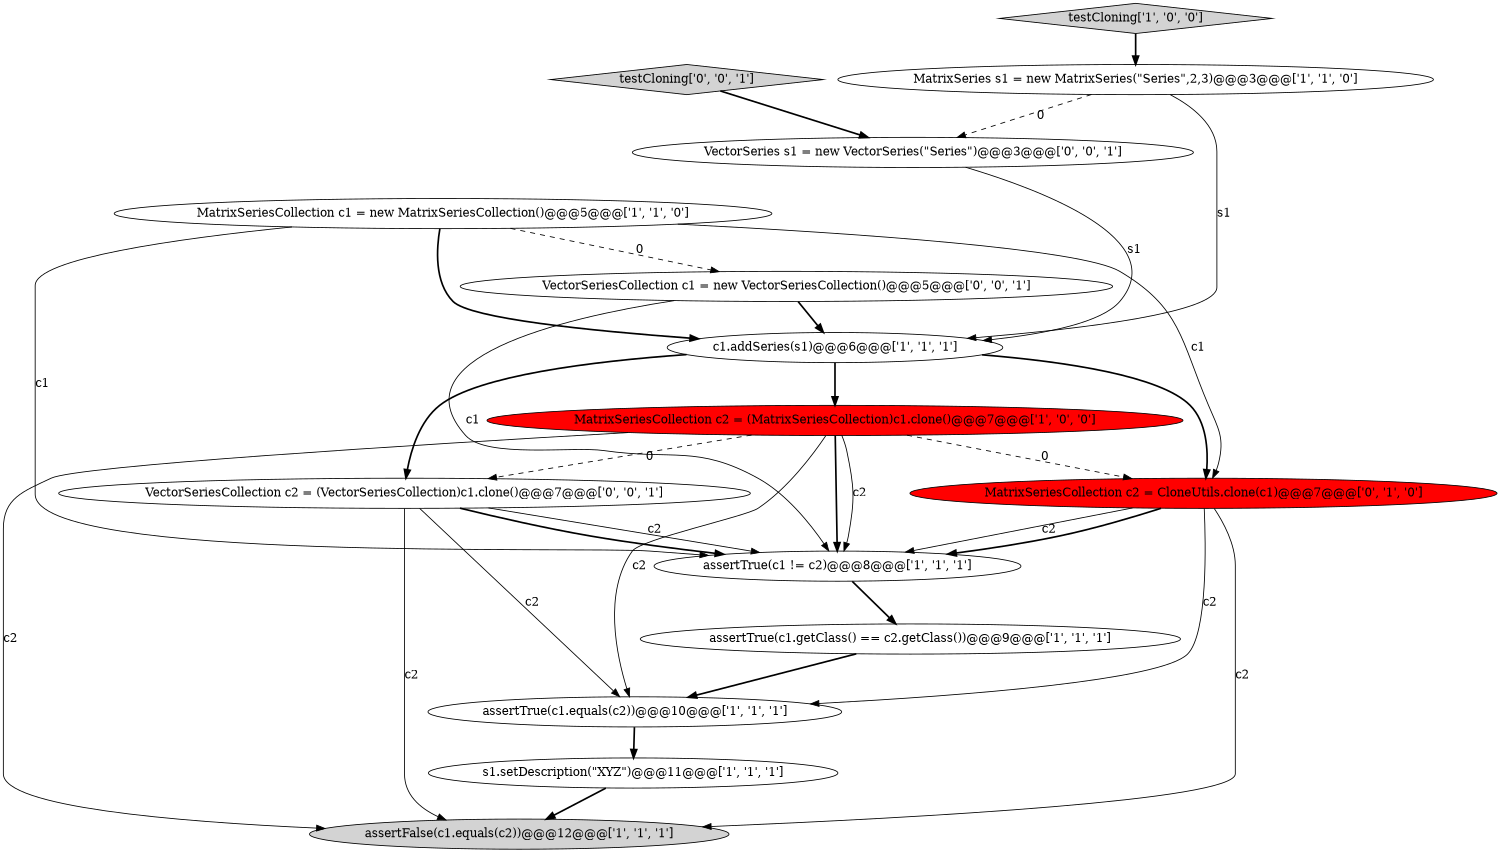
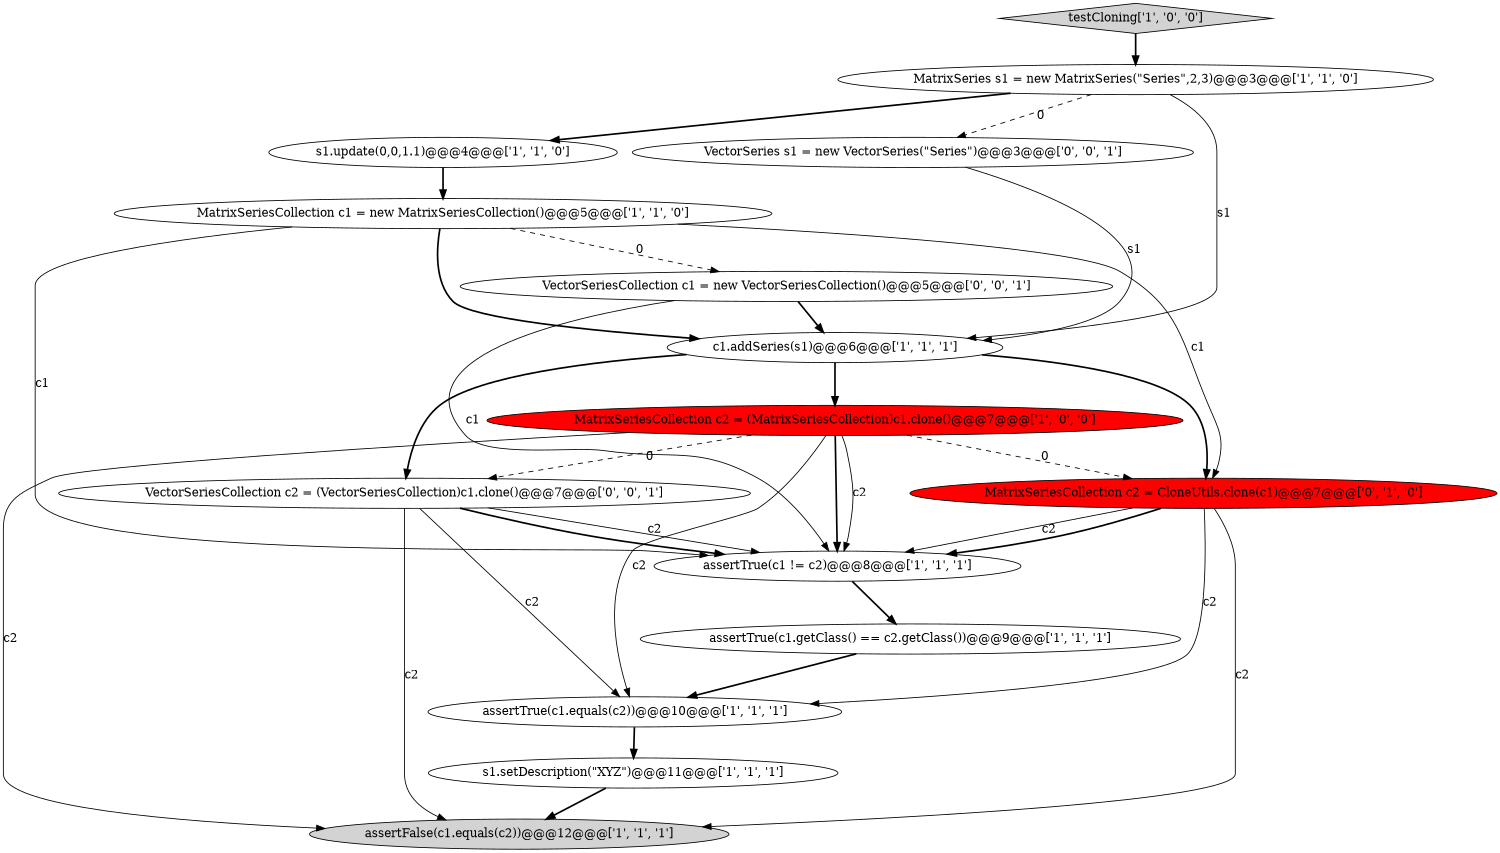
(687, 80) -> none
none -> (443, 152)
